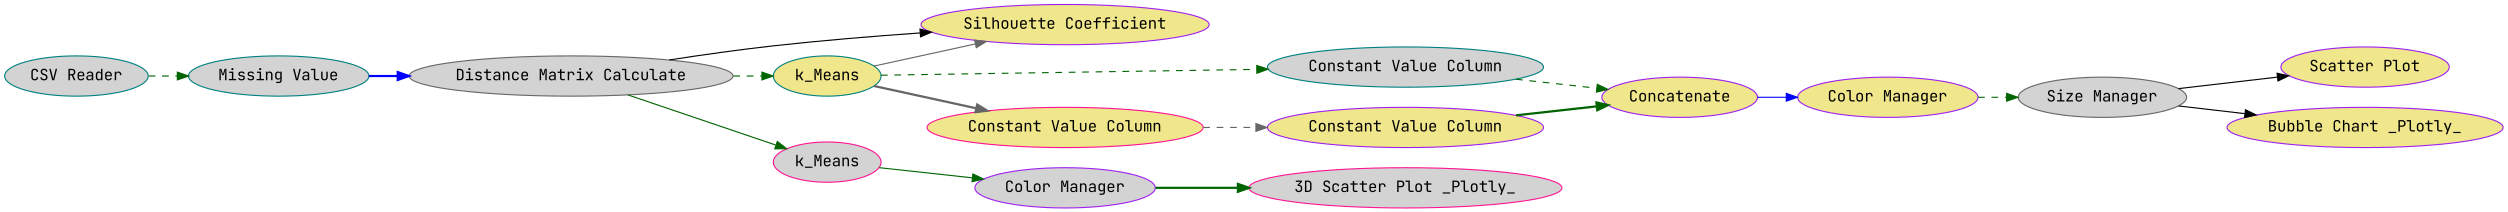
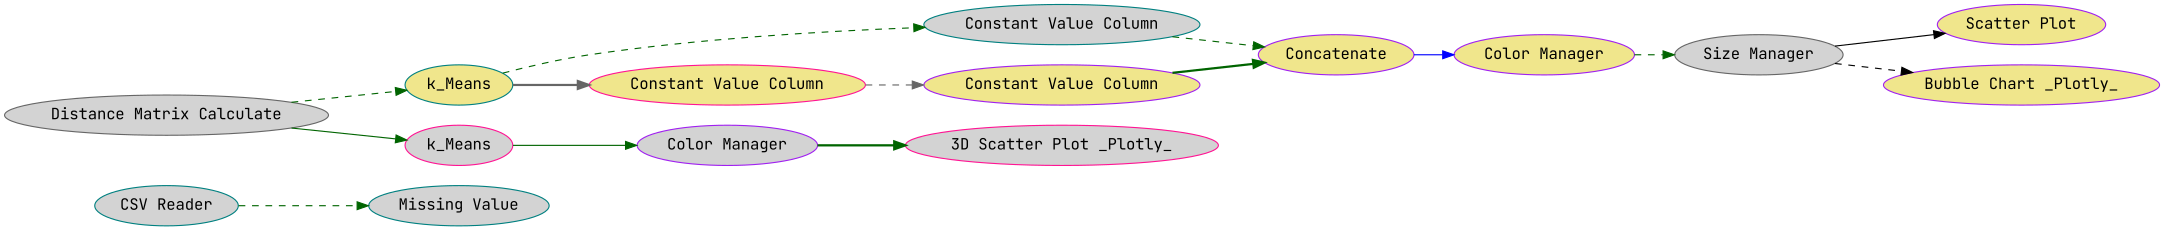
(1065, 25) -> none
(383, 76) -> none
(2212, 110) -> (1868, 67)
